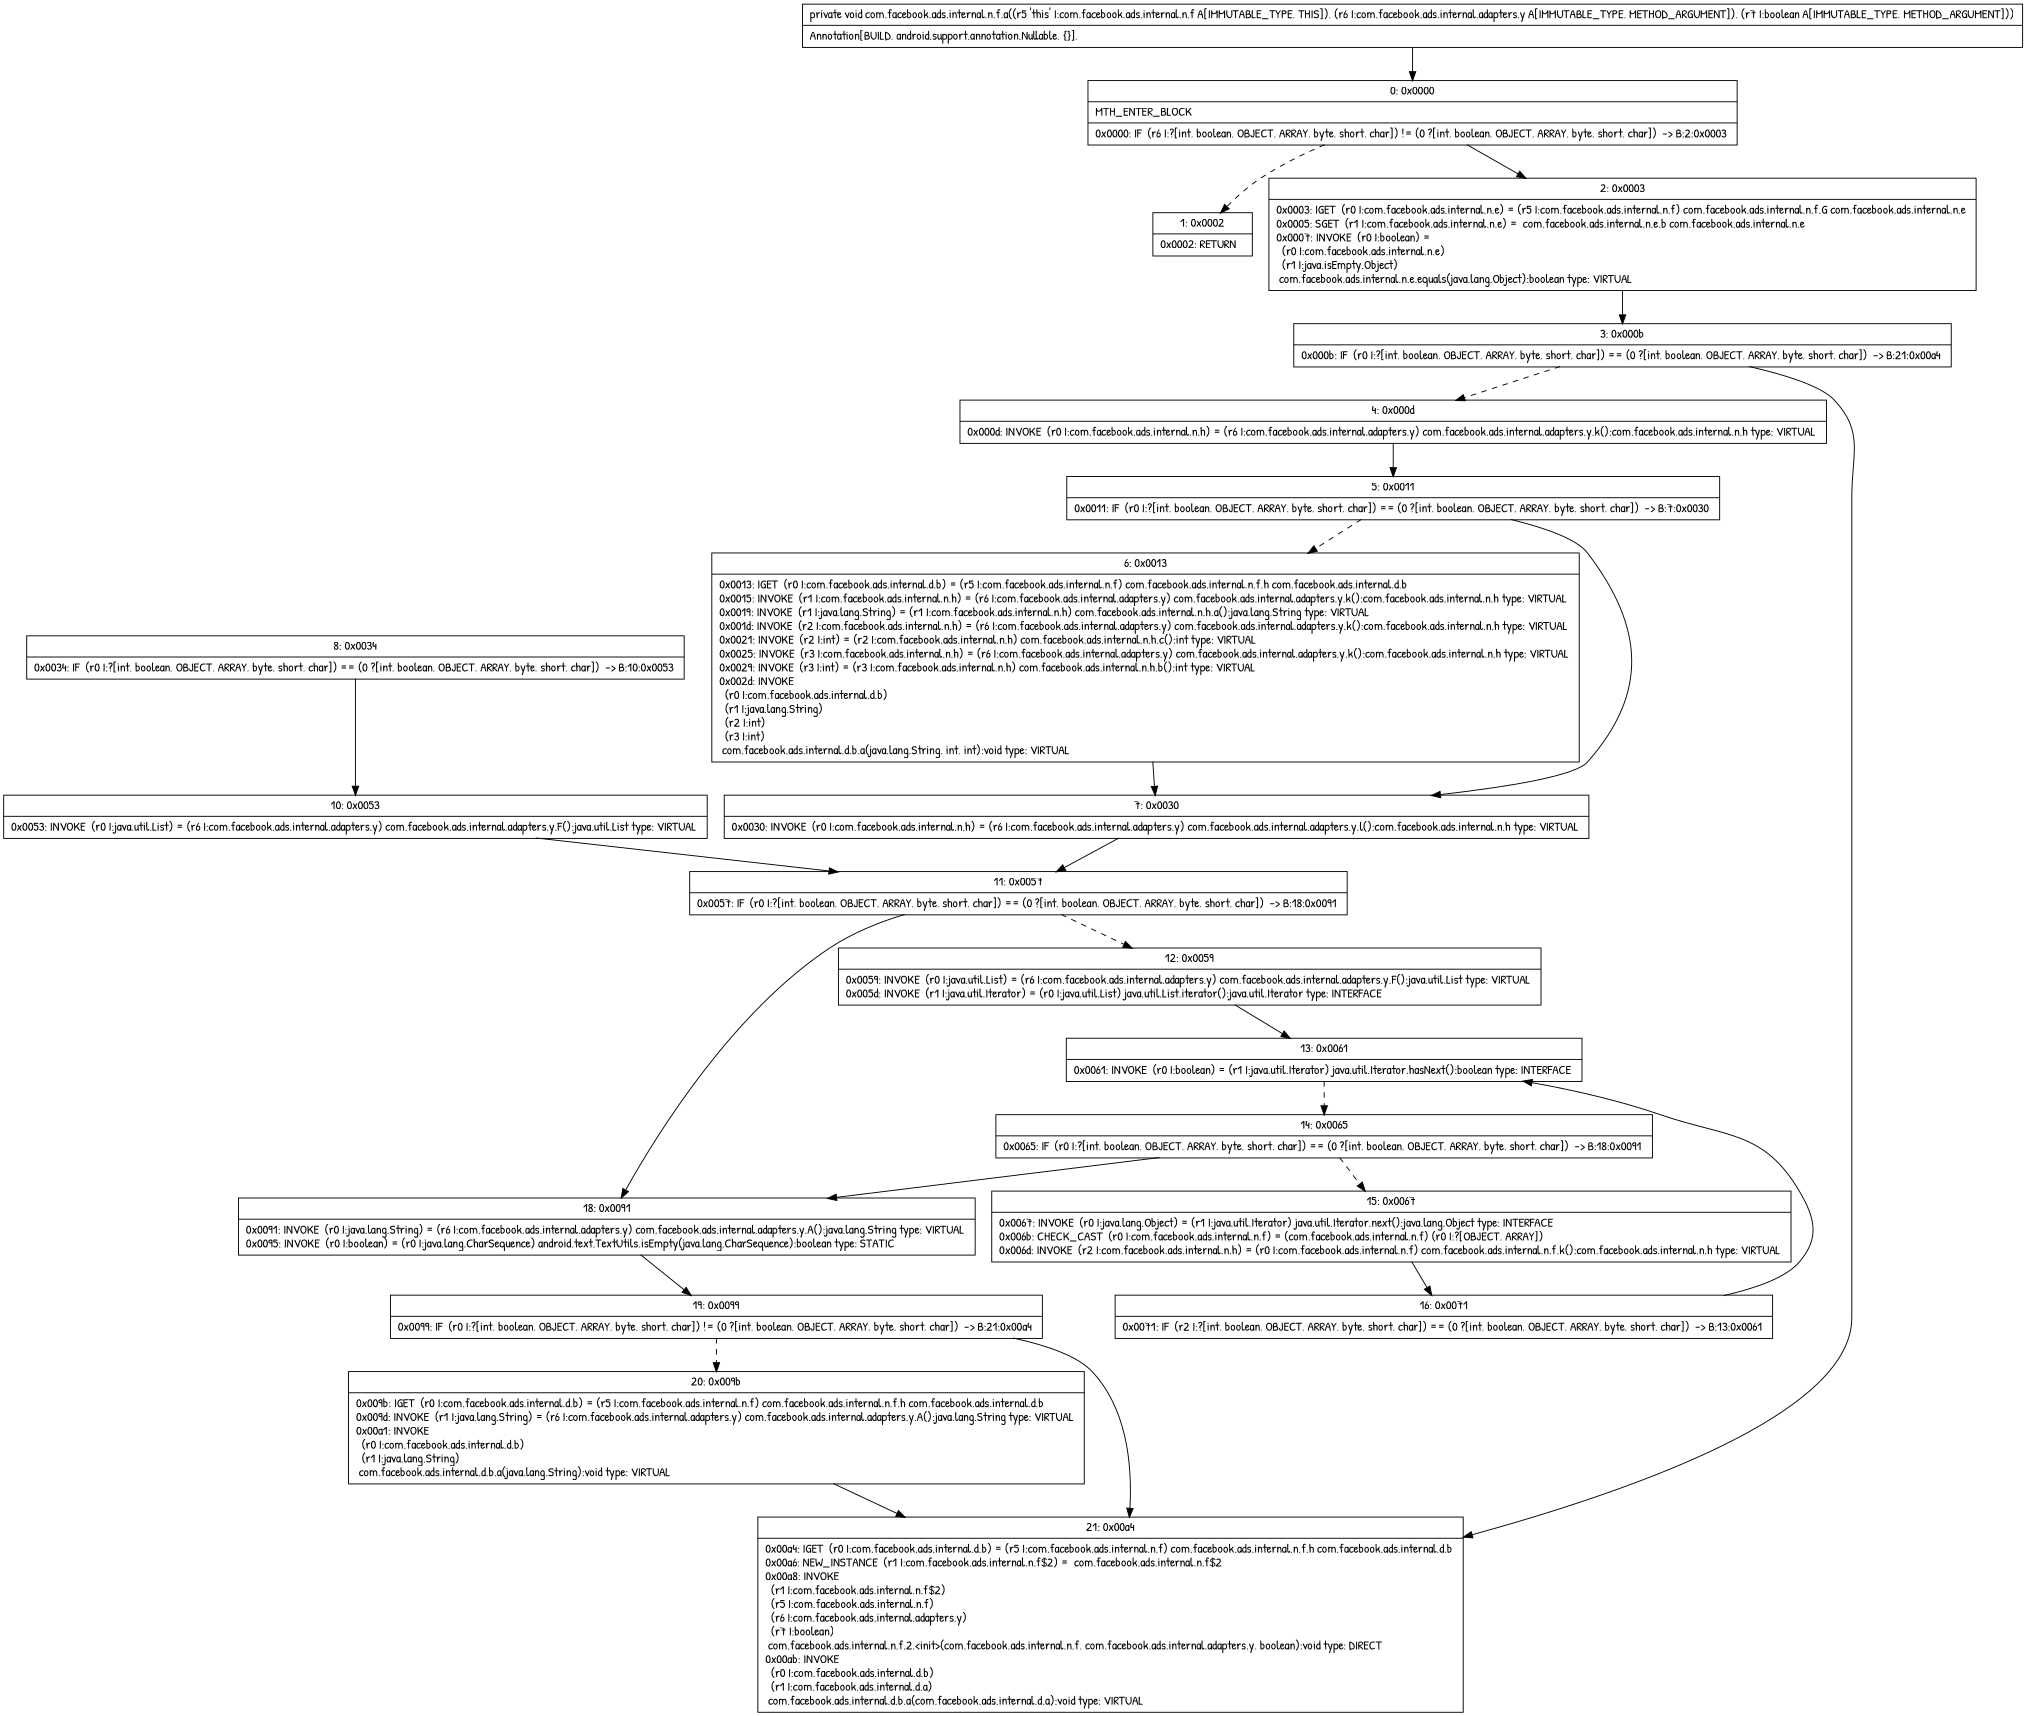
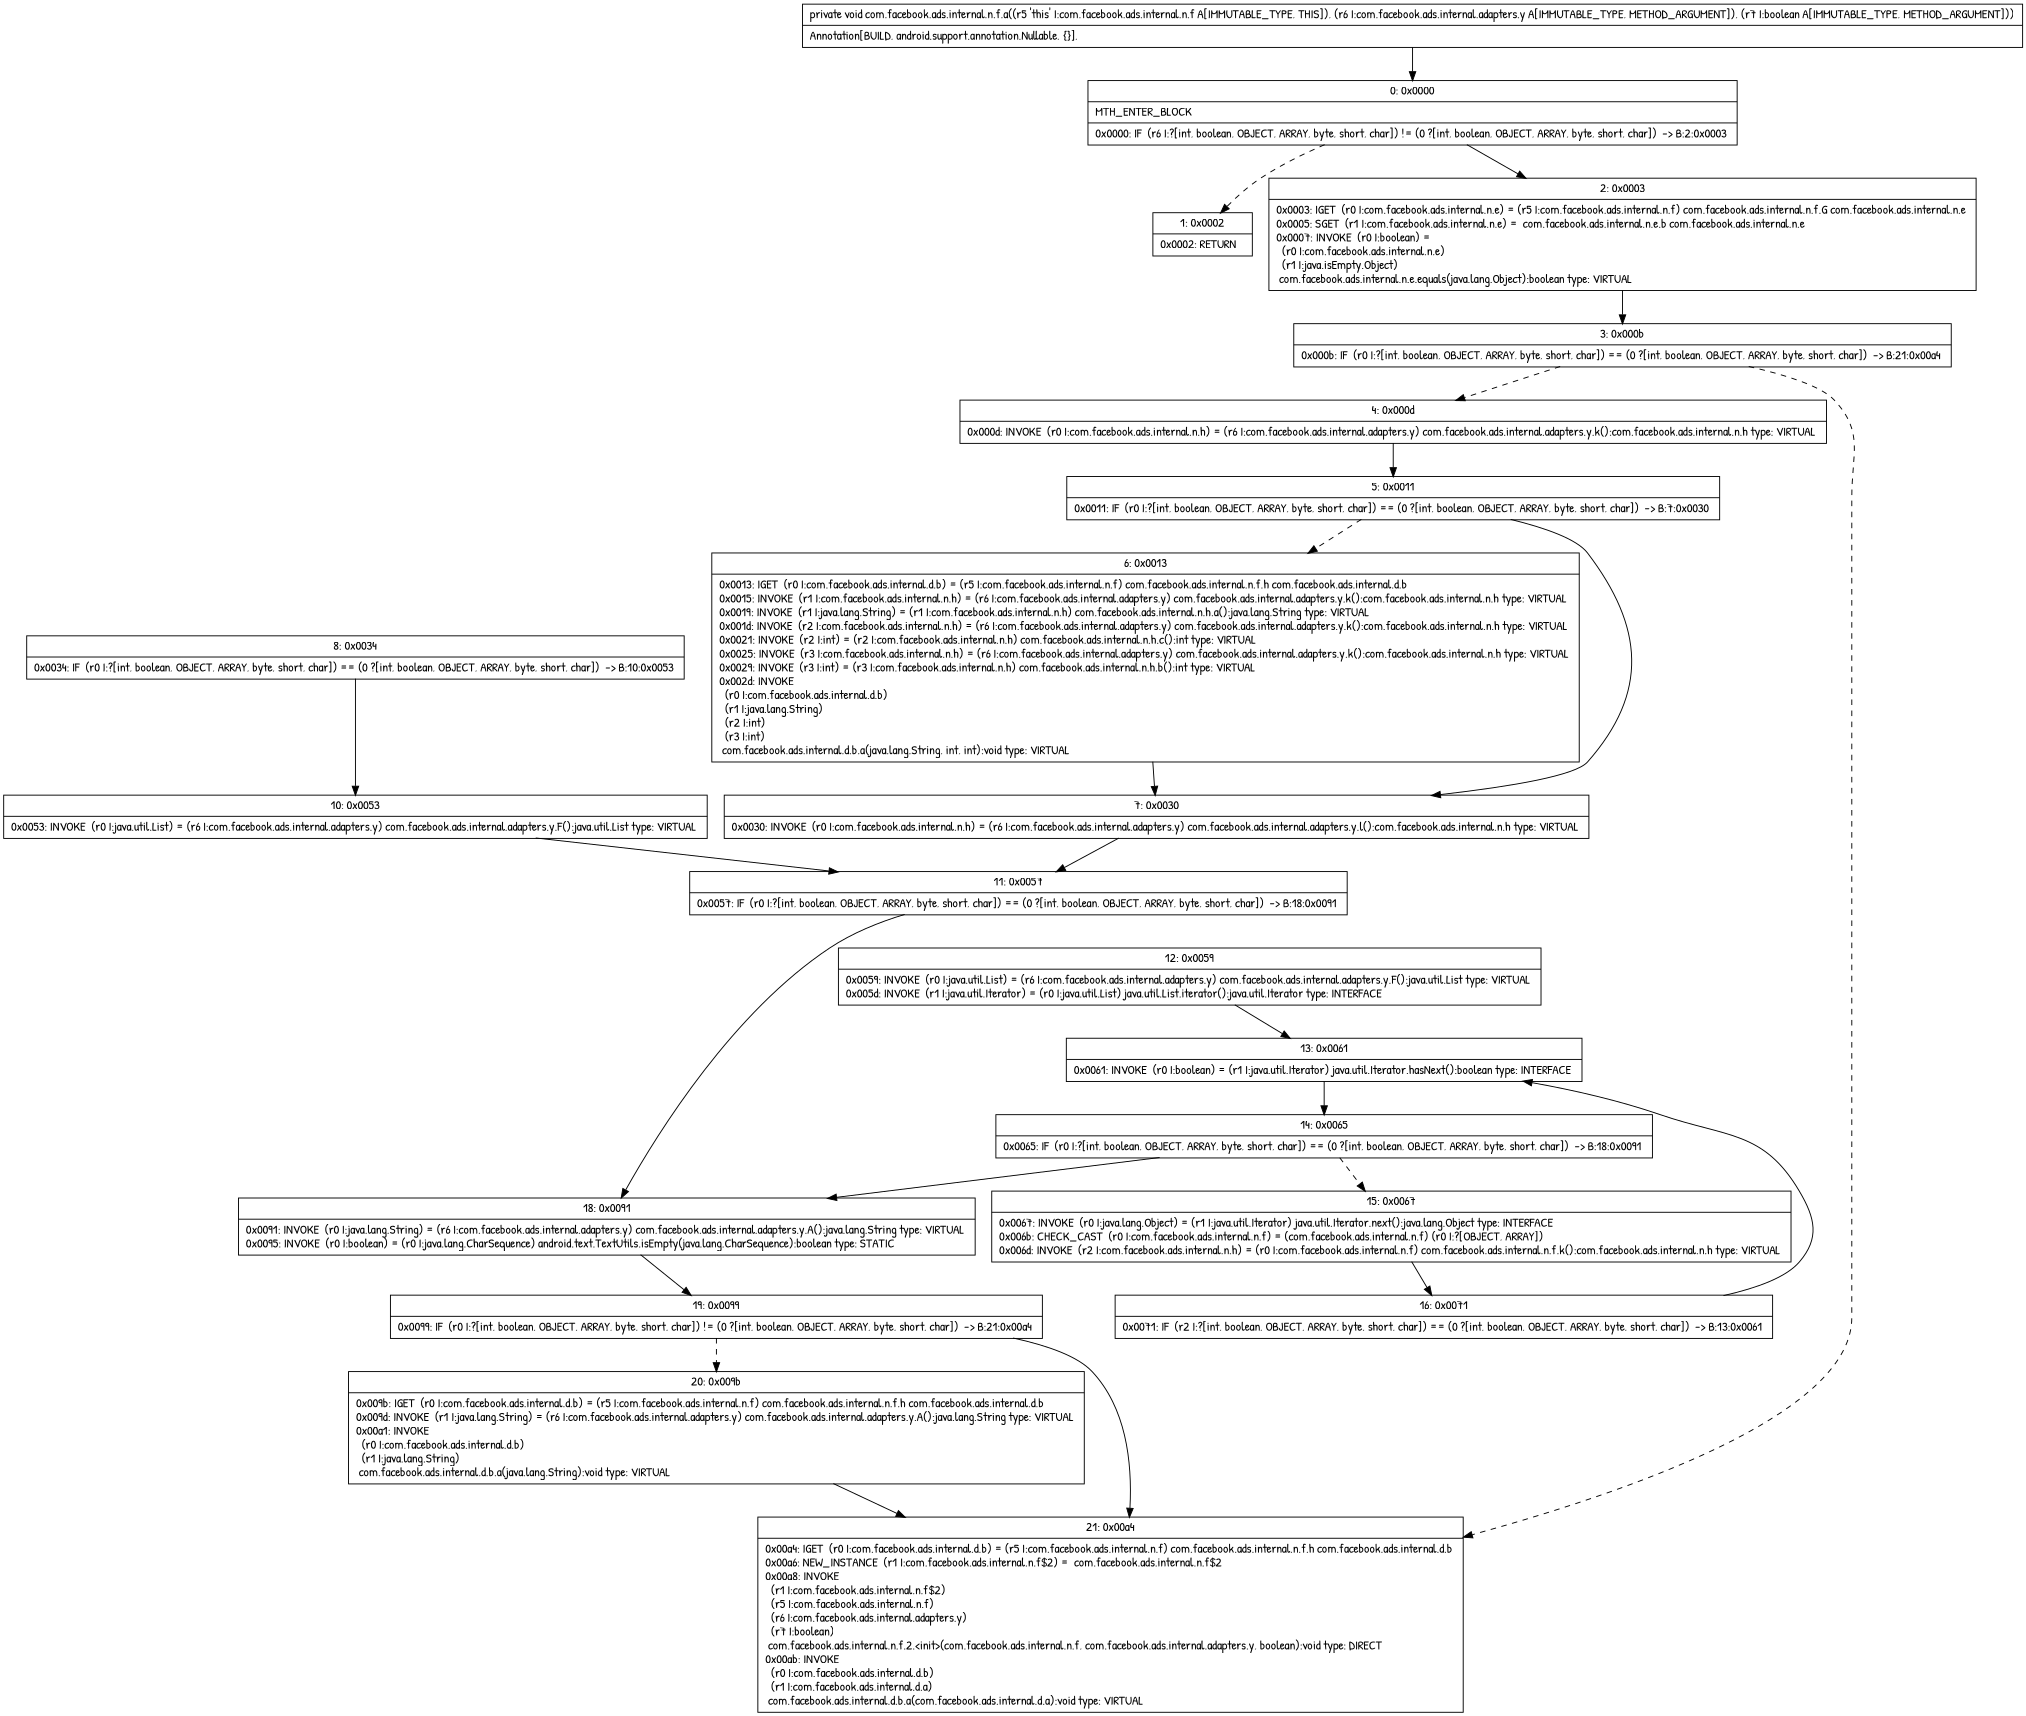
(1093, 929) -> none
(1852, 1038) -> (1852, 1038)
(1324, 1093) -> (1324, 1093)
